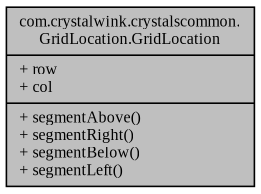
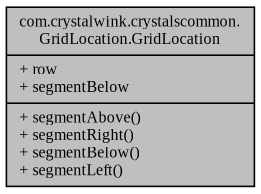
(37, 87) -> (75, 87)
